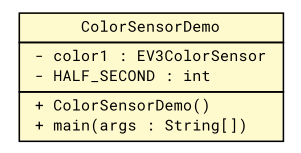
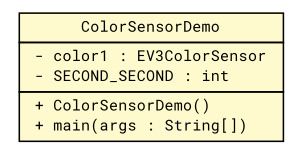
(124, 76) -> (133, 76)
